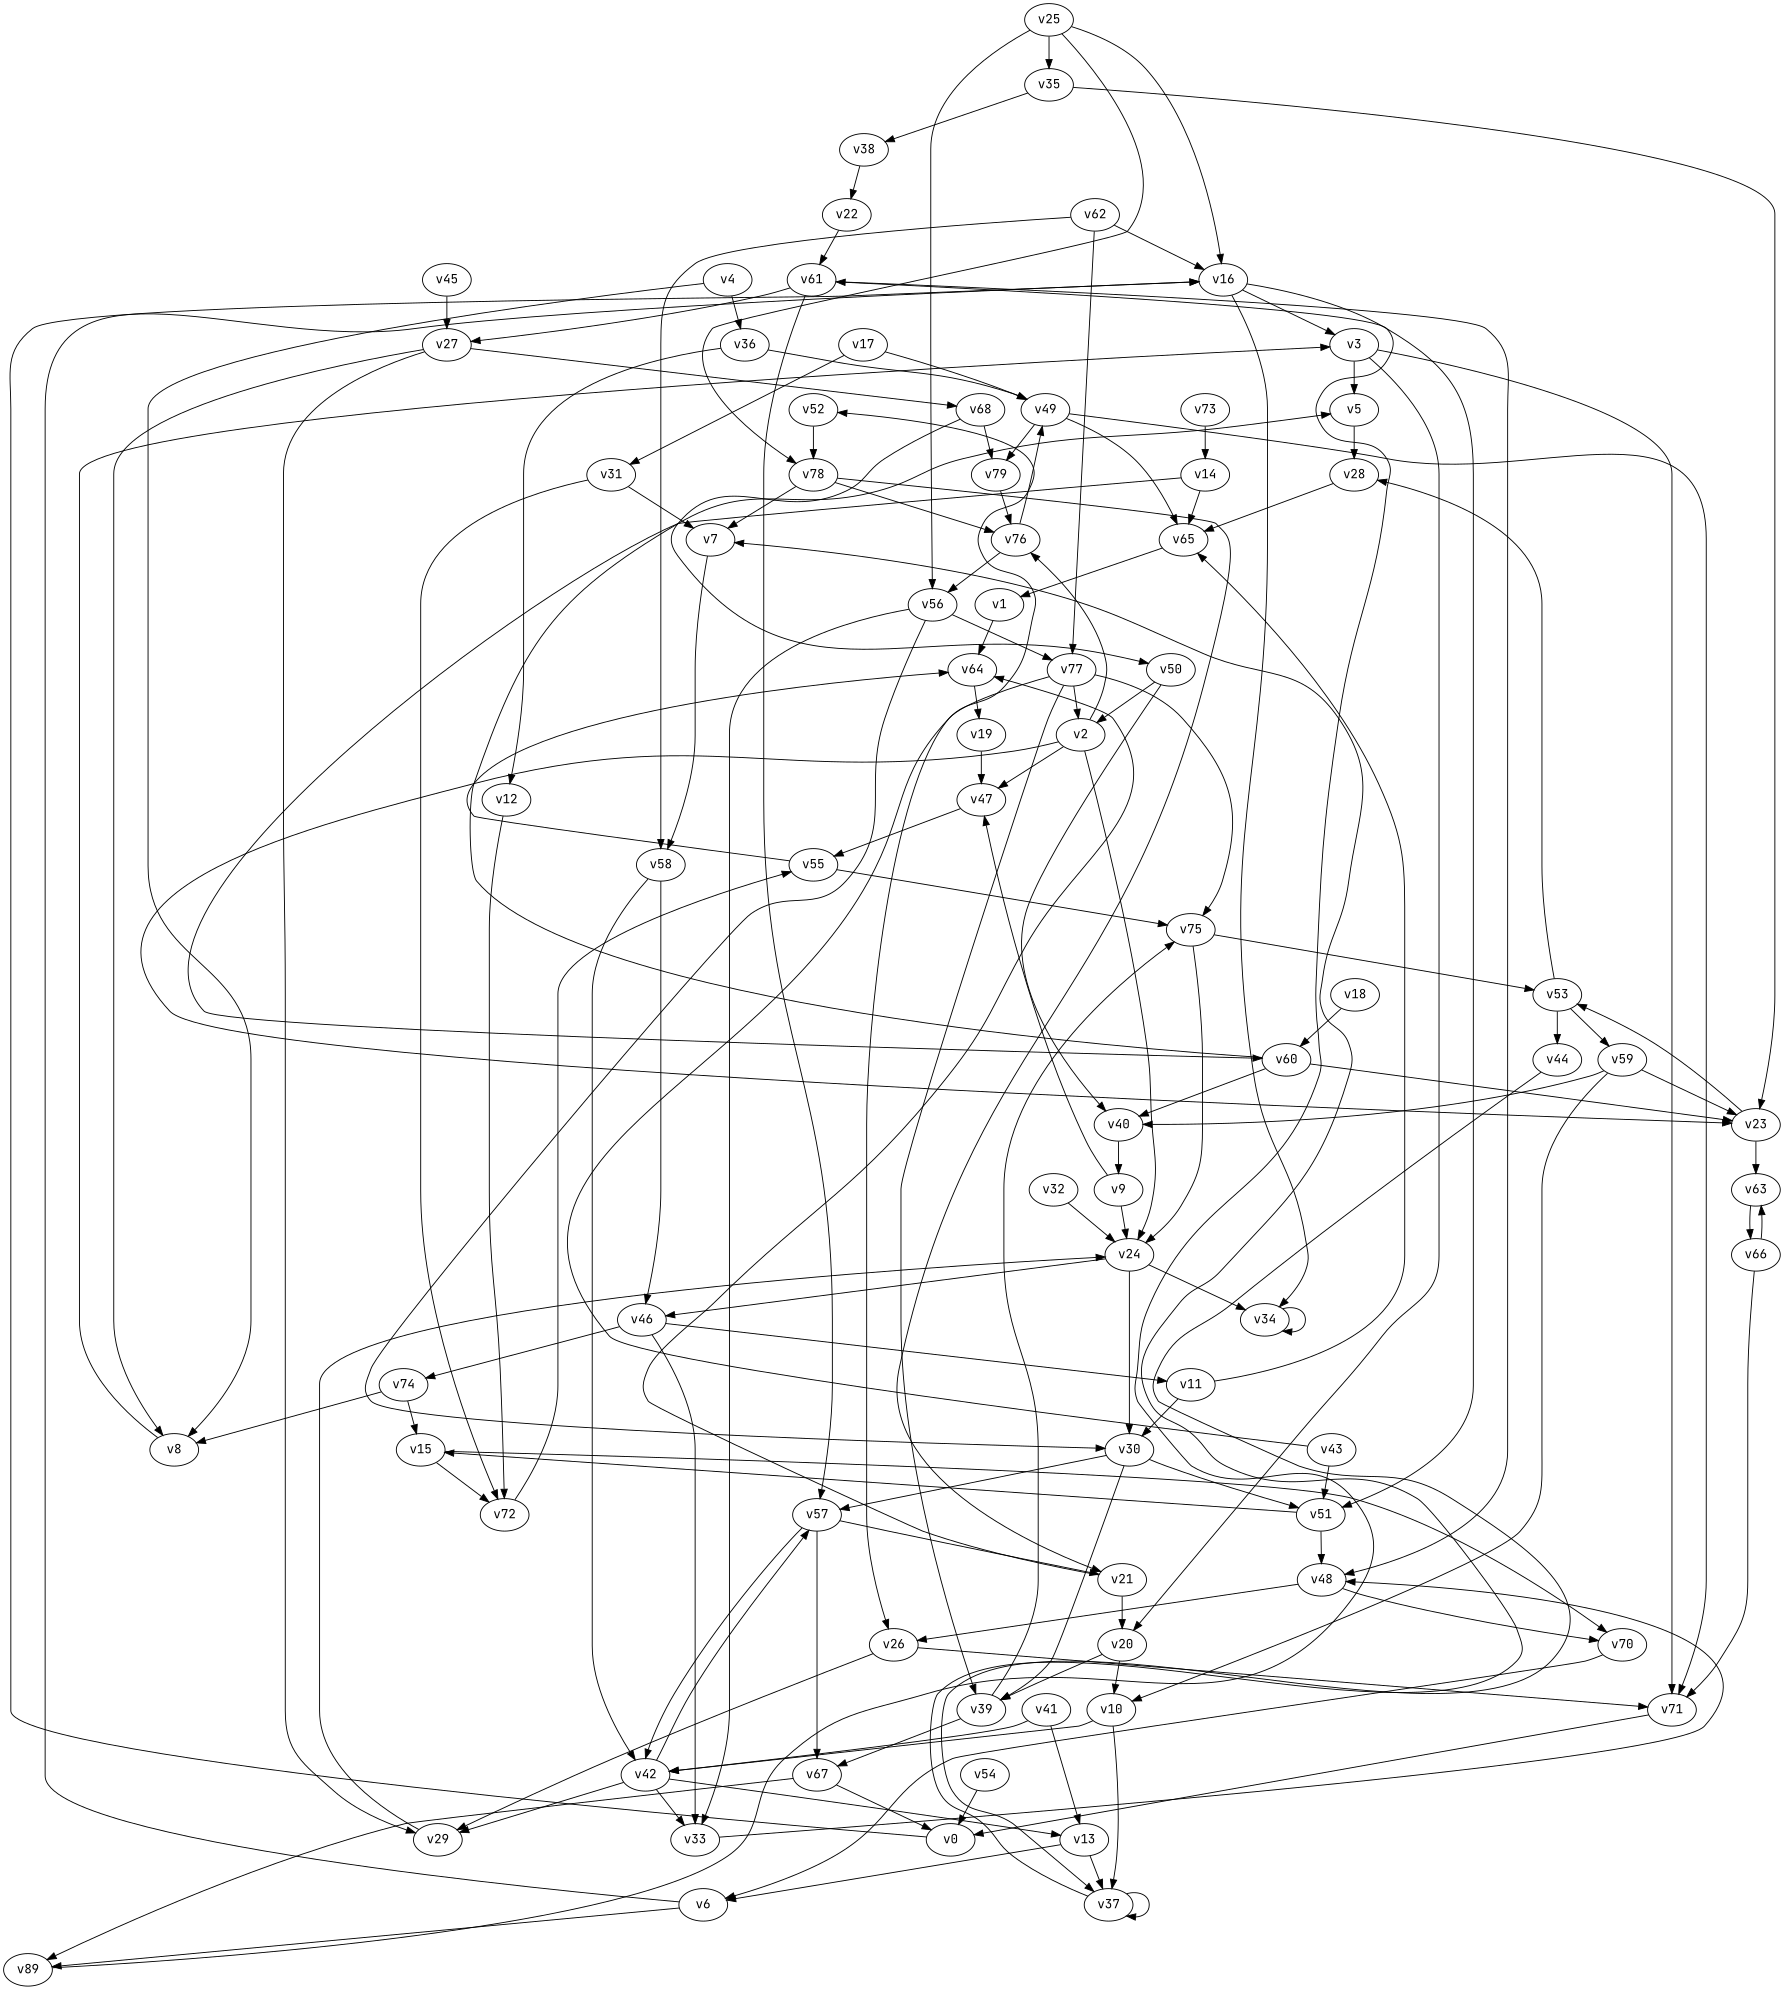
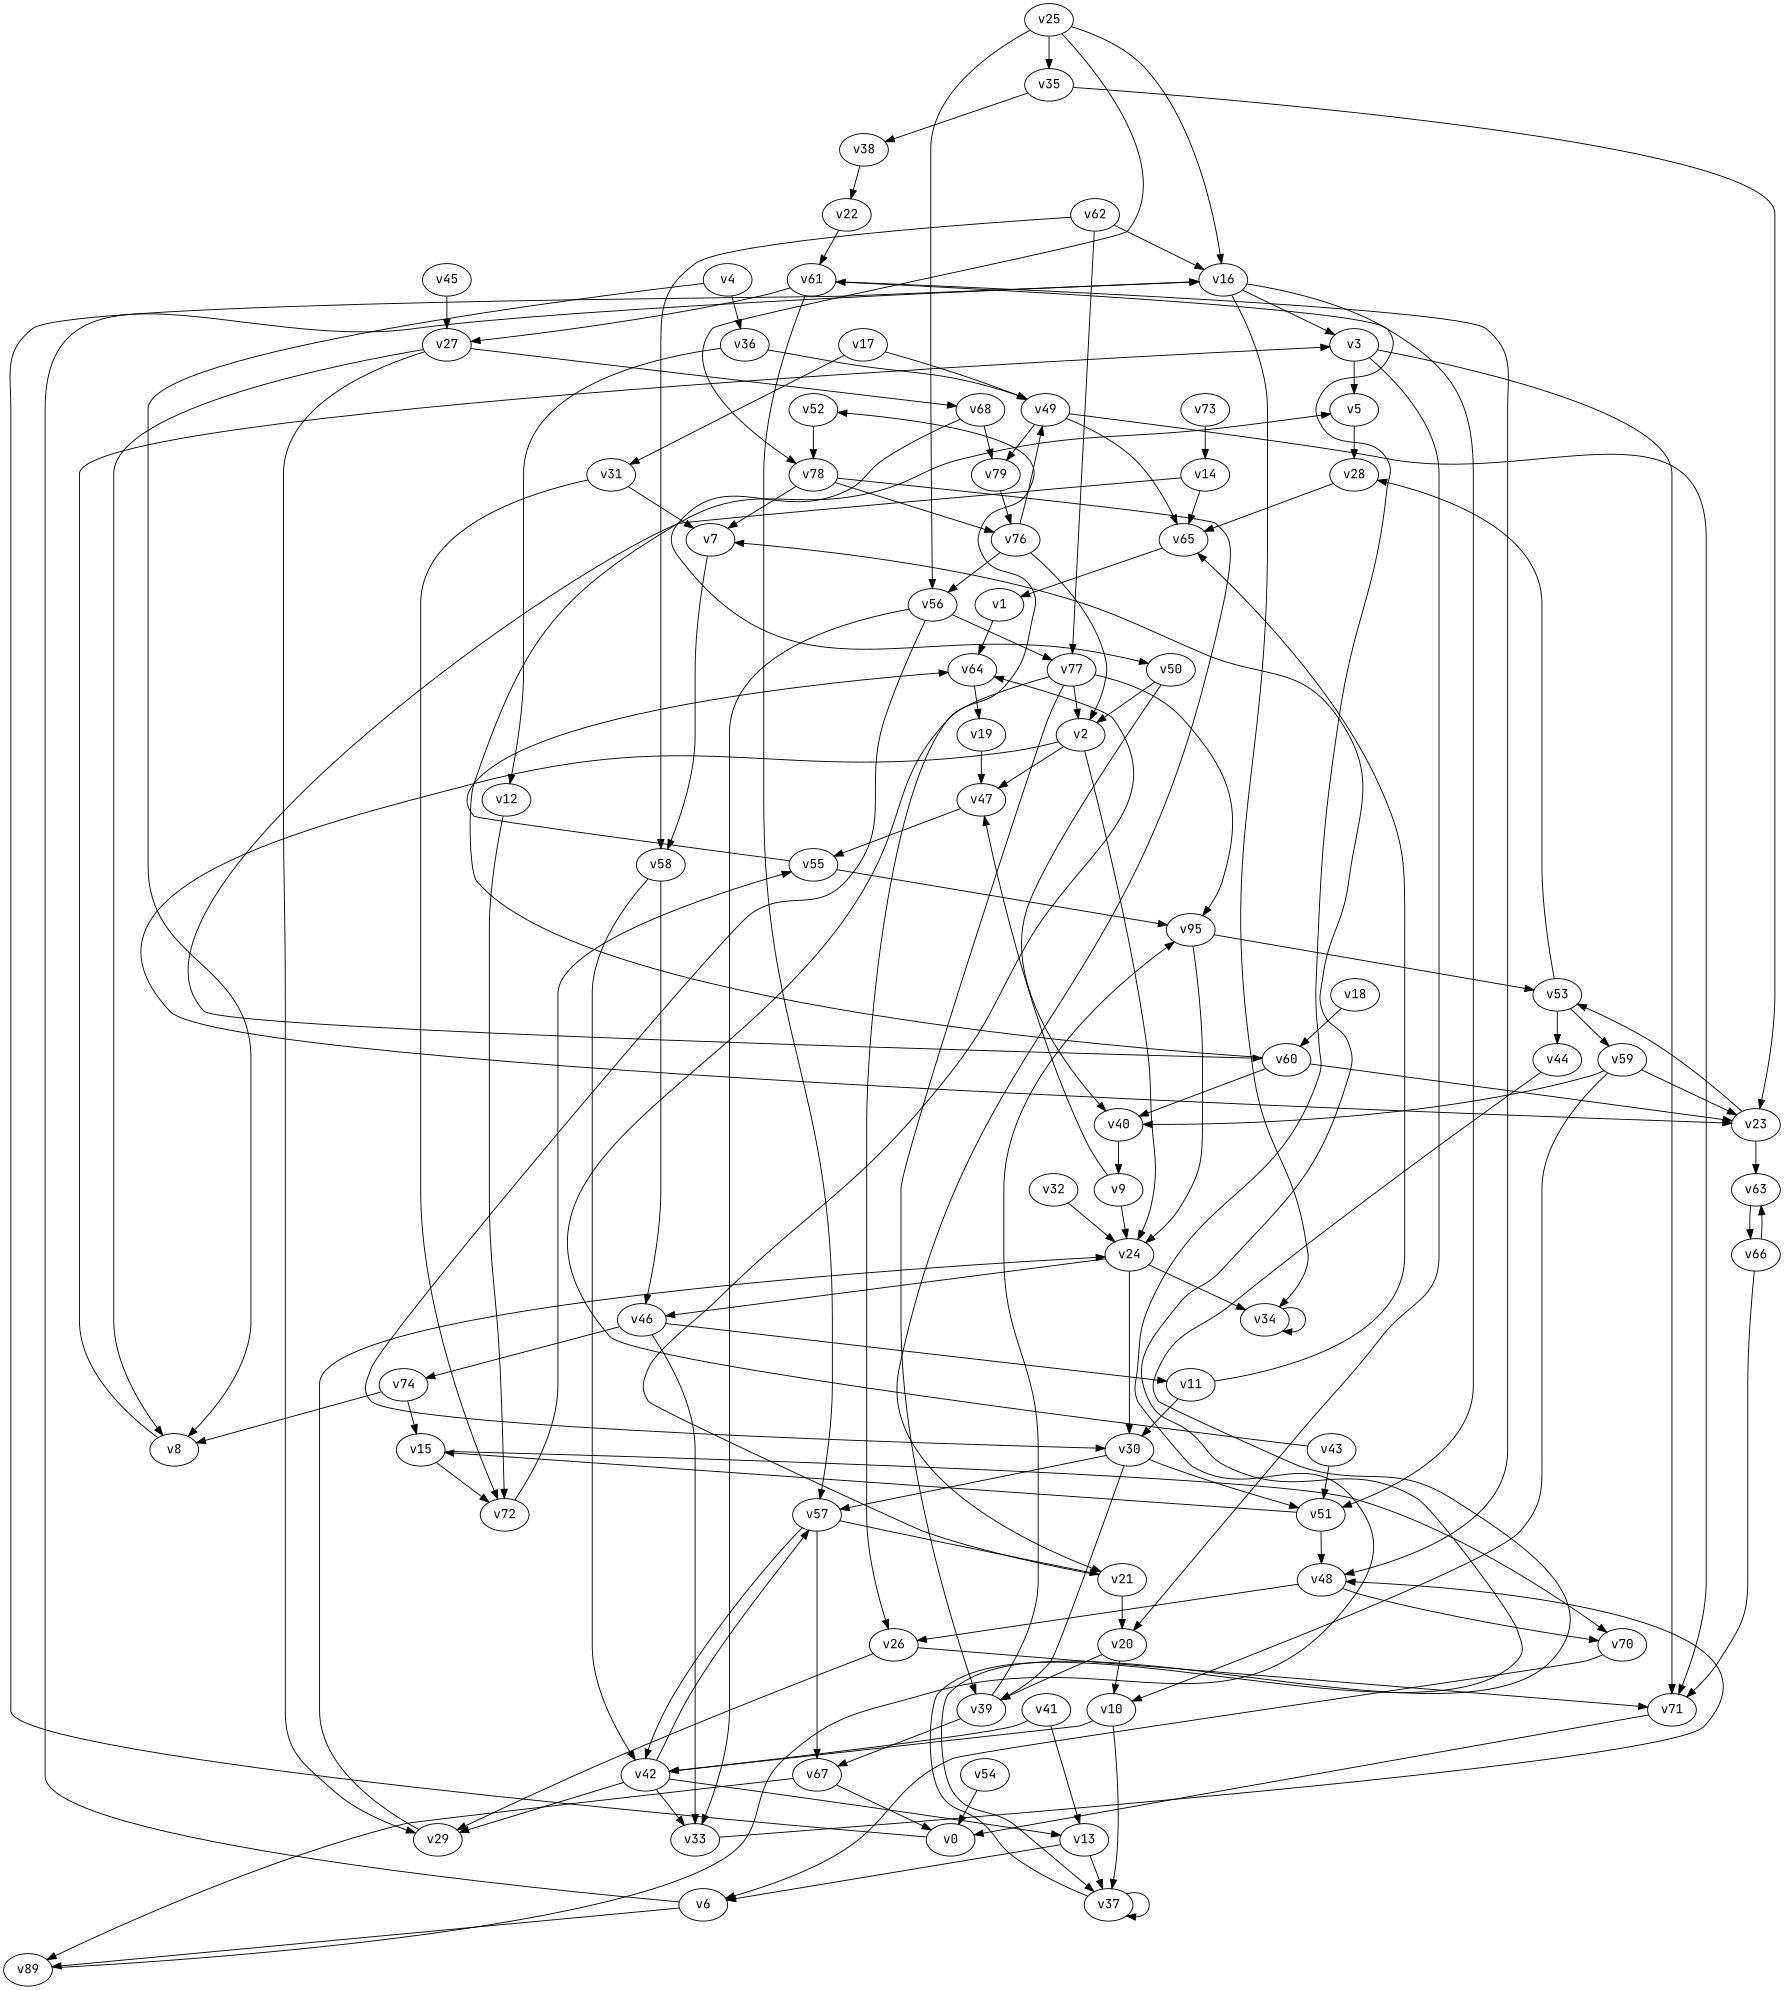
(1095, 632) -> (1091, 623)
(1191, 930) -> (1191, 930)
